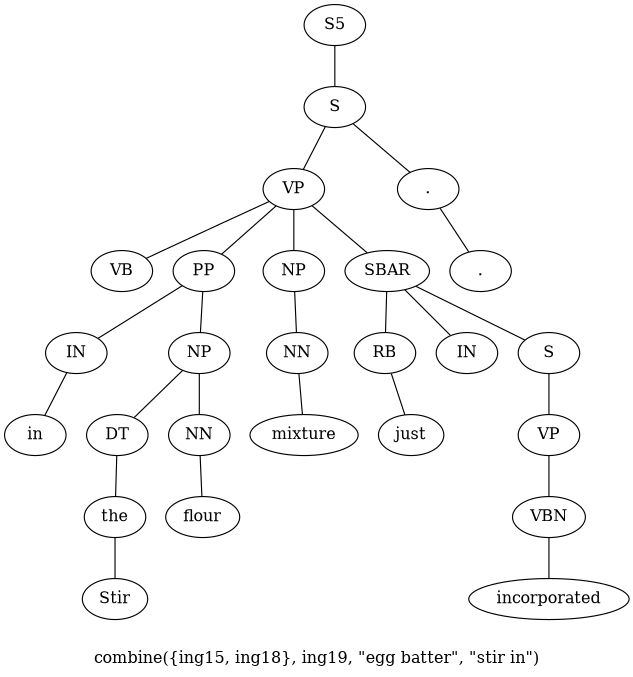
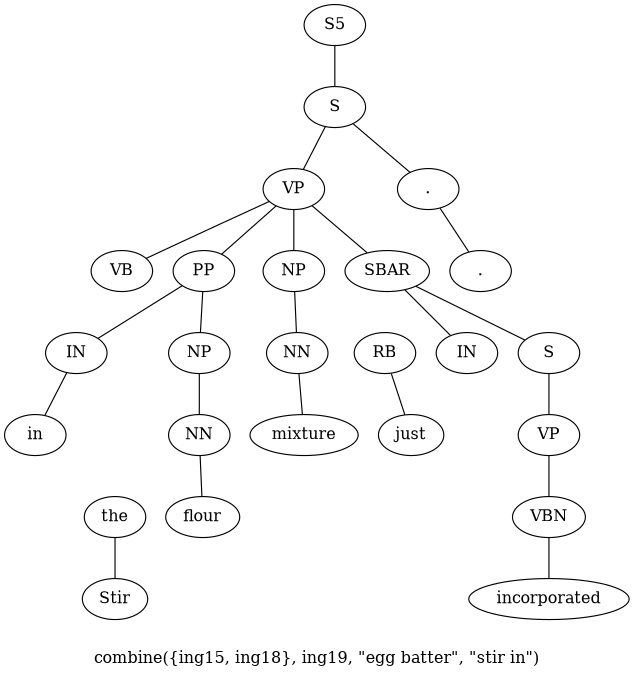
(386, 312) -> none
(117, 435) -> none
